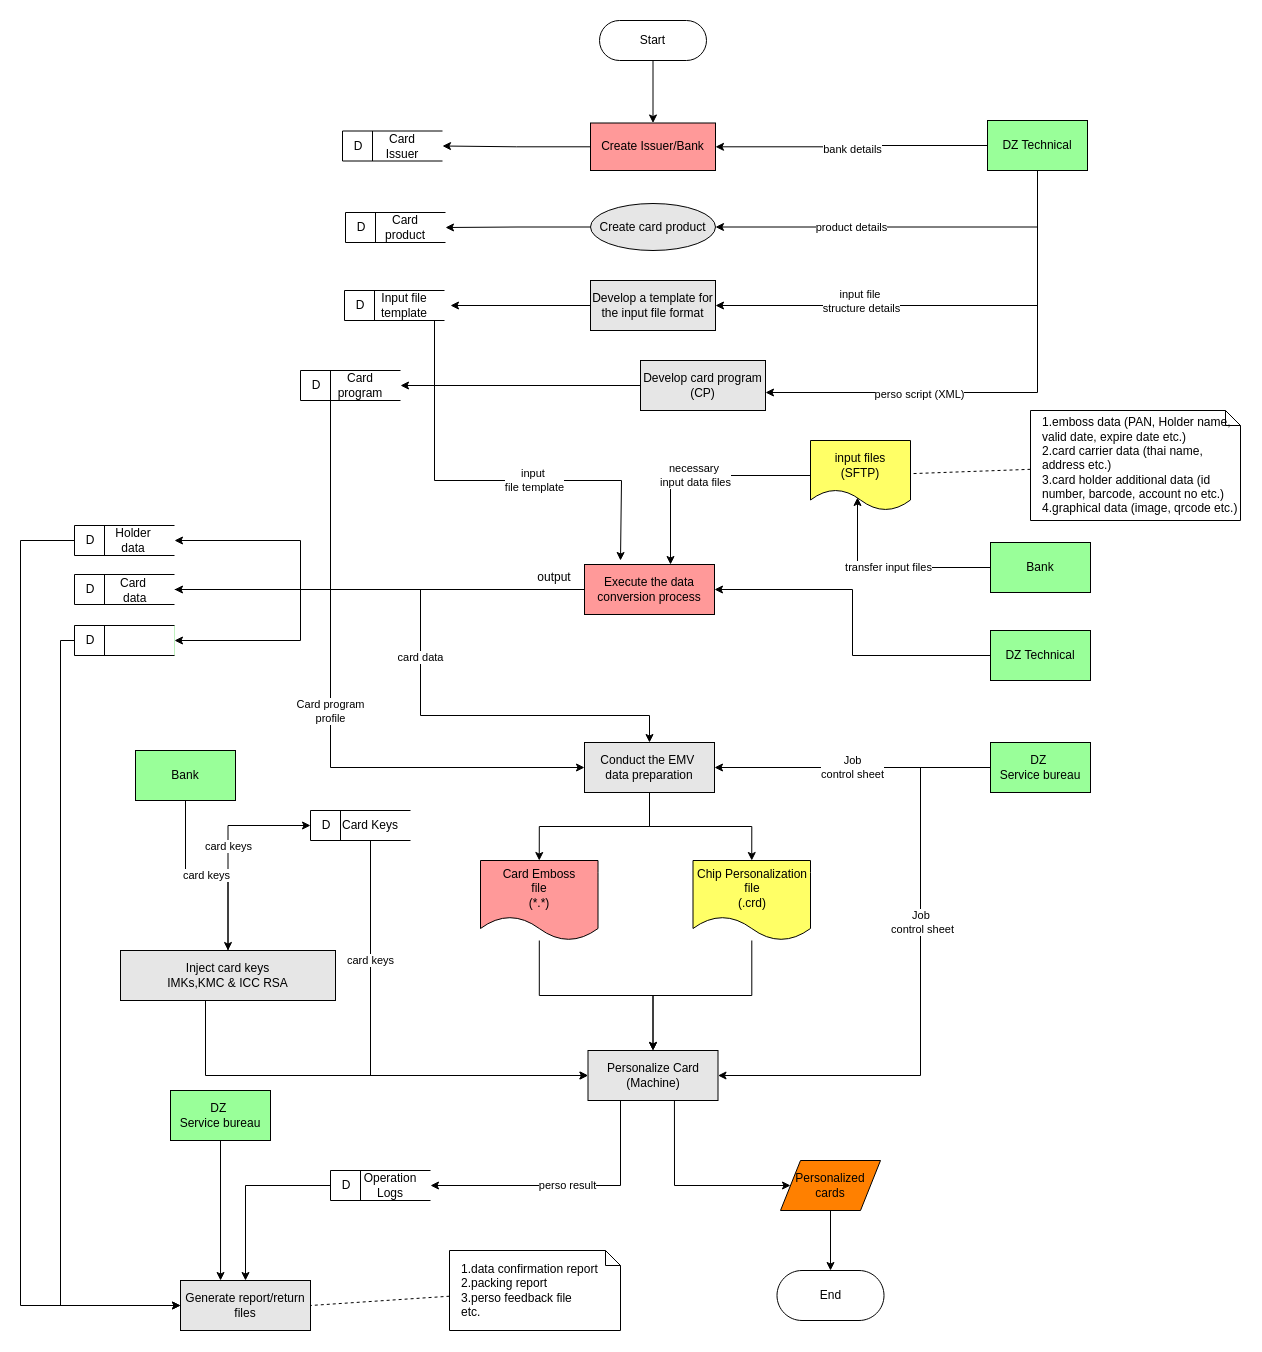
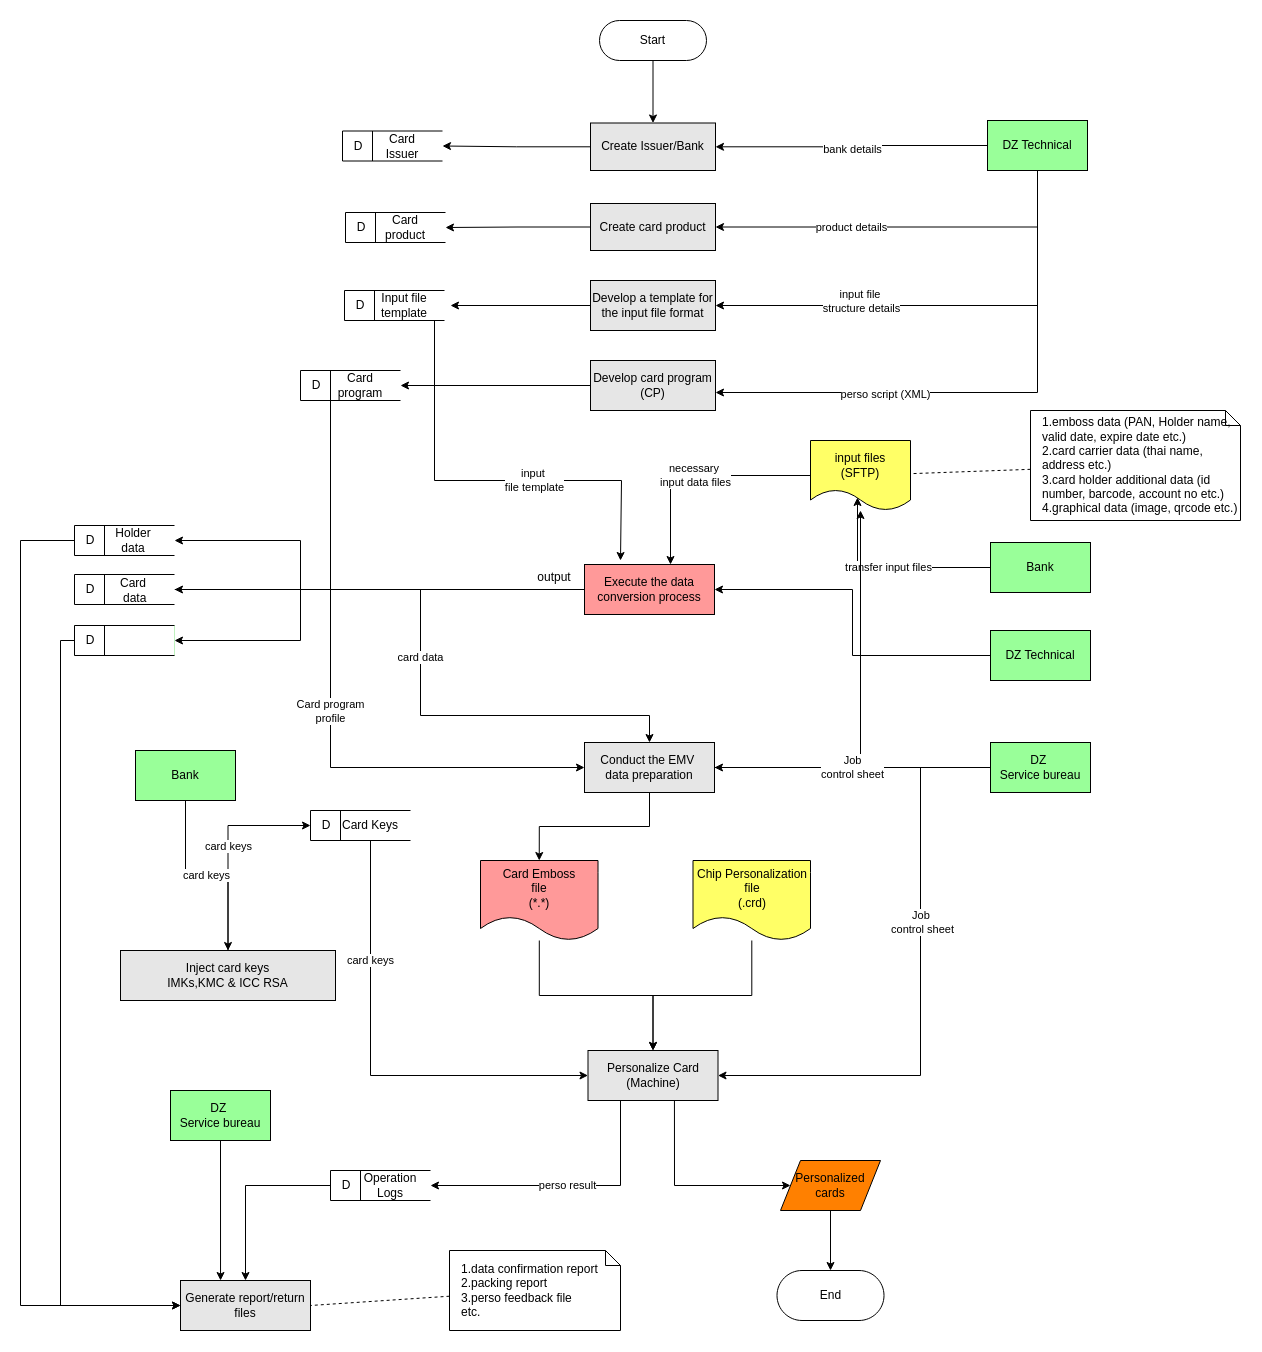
(653, 147) -> (653, 147)
(653, 227) -> (653, 227)
(703, 386) -> (653, 386)
(715, 827) -> (861, 636)
(249, 1076) -> none
